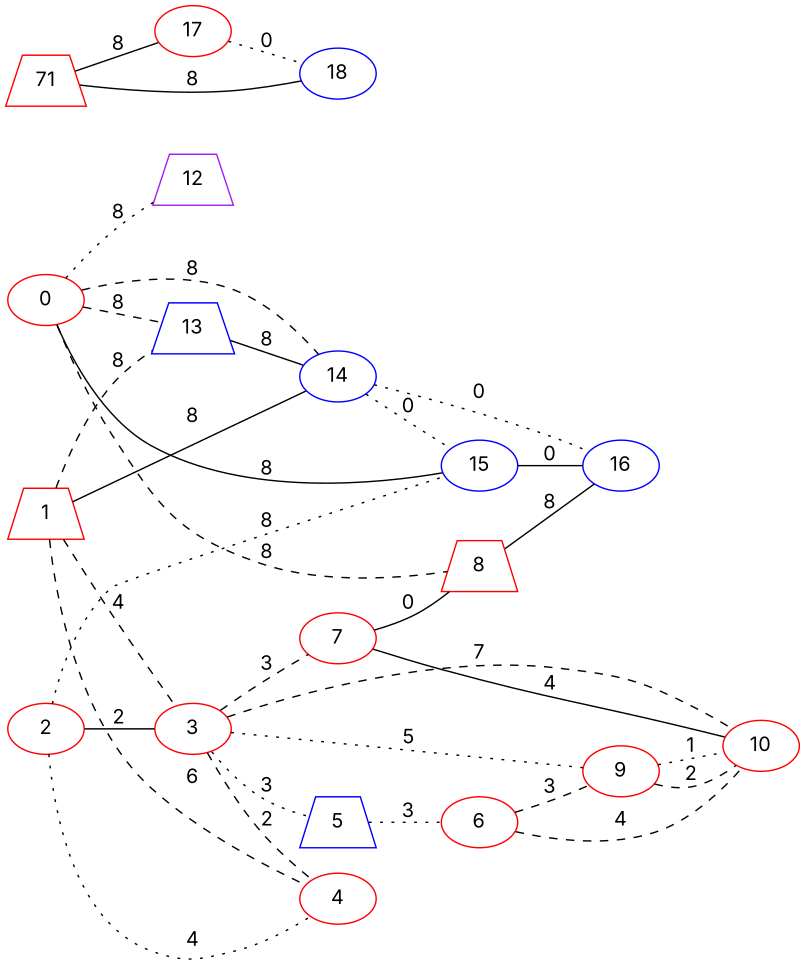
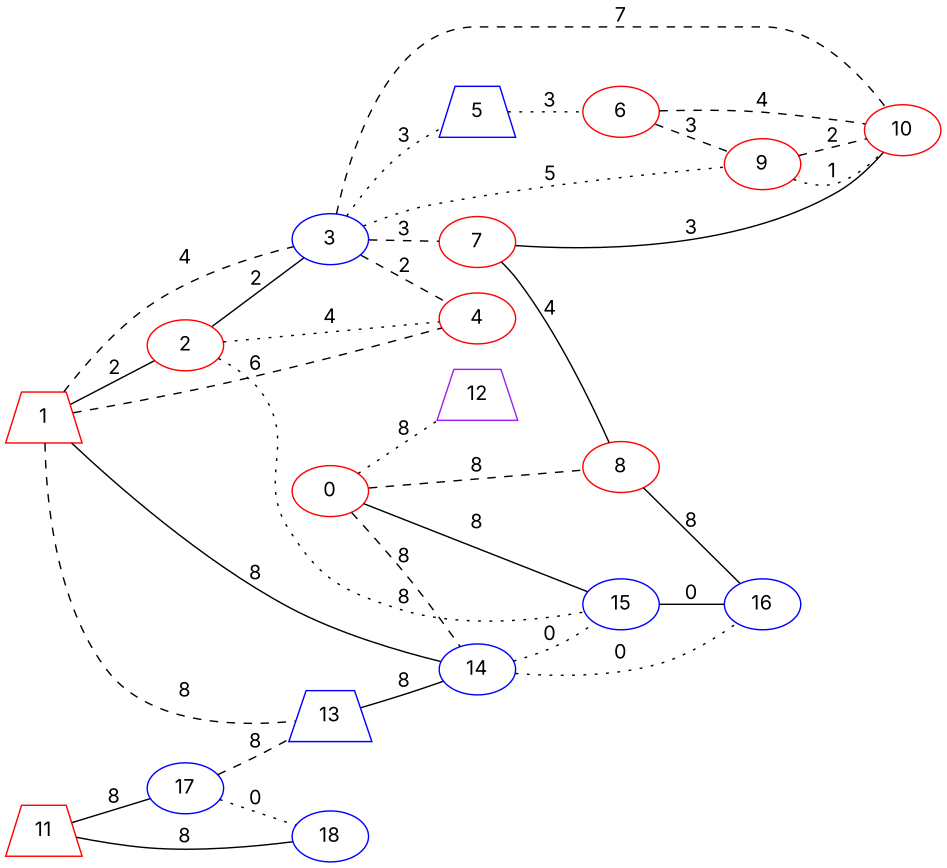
(193, 31) -> (185, 788)
(46, 81) -> (44, 831)
(122, 315) -> (254, 757)
none -> (113, 383)
(480, 566) -> (621, 467)
(409, 604) -> (550, 309)
(550, 684) -> (692, 229)
(193, 729) -> (330, 239)
